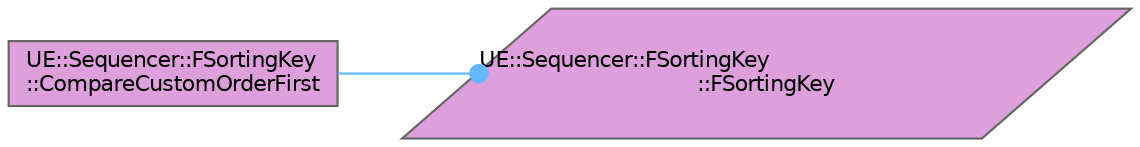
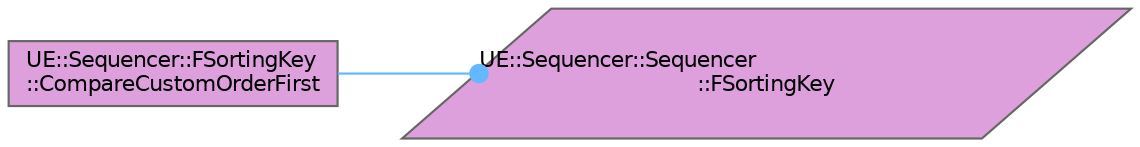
(767, 74) -> (767, 74)
